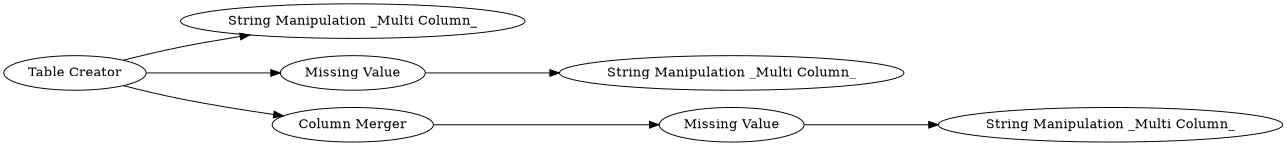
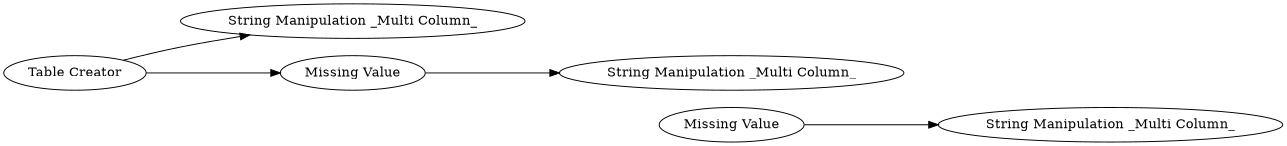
(353, 125) -> none
